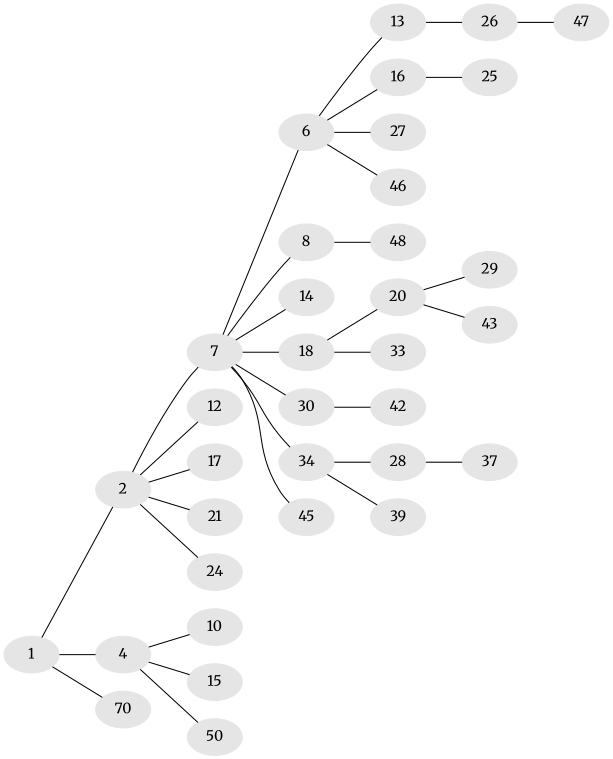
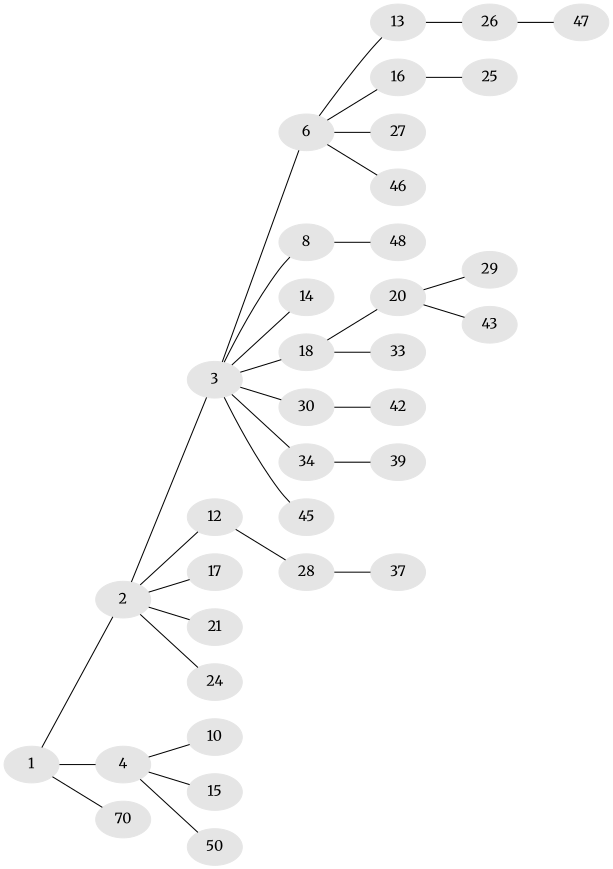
(215, 352) -> (215, 380)
(352, 462) -> (261, 545)
